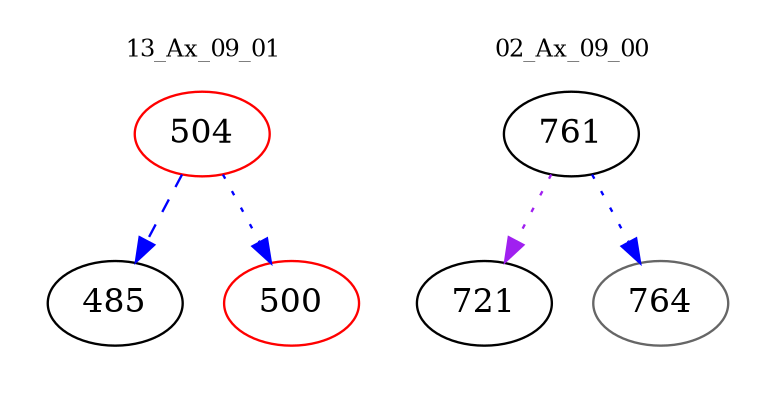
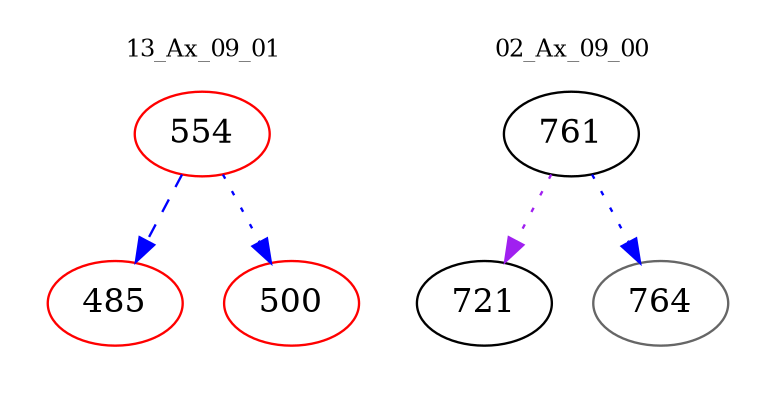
(202, 134) -> (202, 134)
(115, 303) -> (115, 303)
